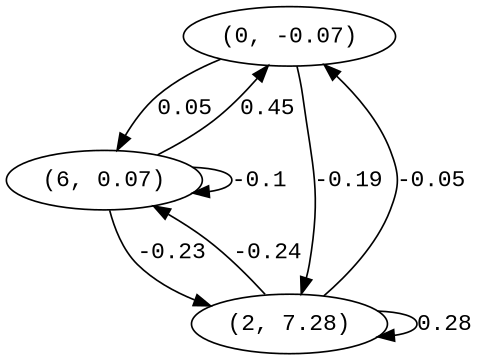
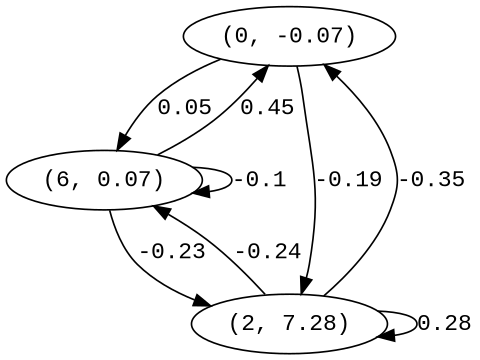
(432, 180) -> (432, 180)
